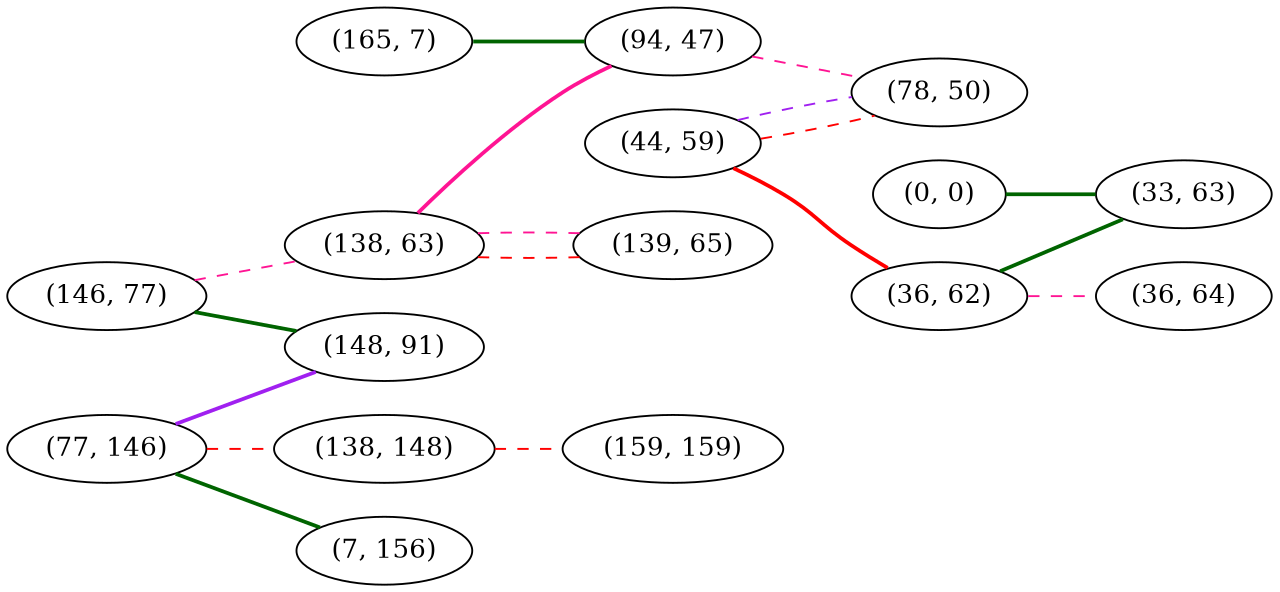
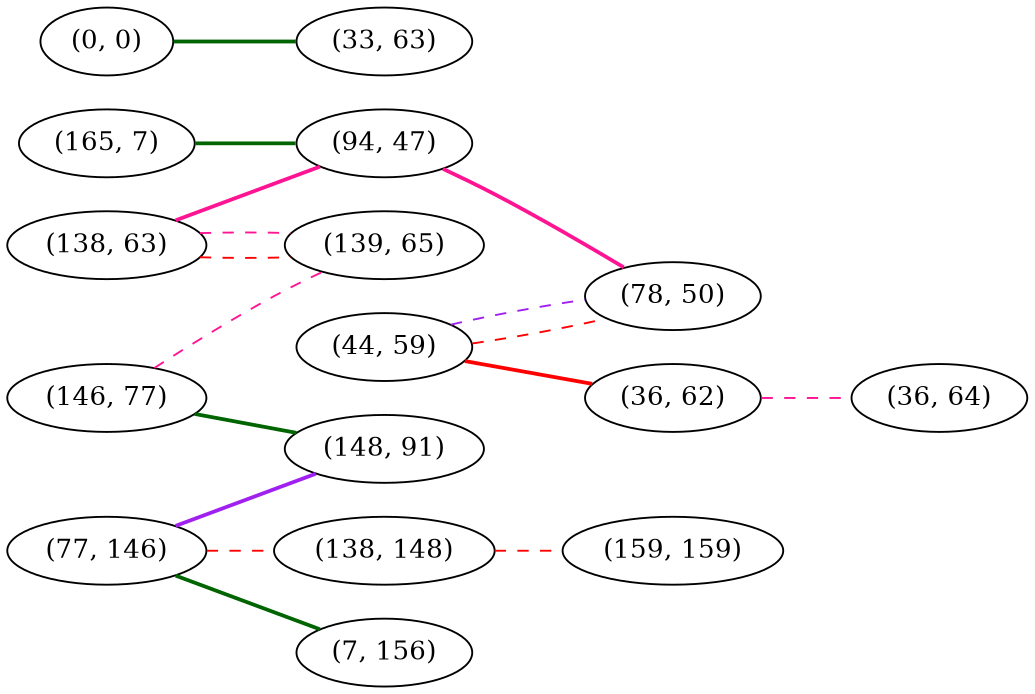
(806, 67) -> (535, 216)
(1062, 245) -> none
(246, 271) -> (237, 317)
